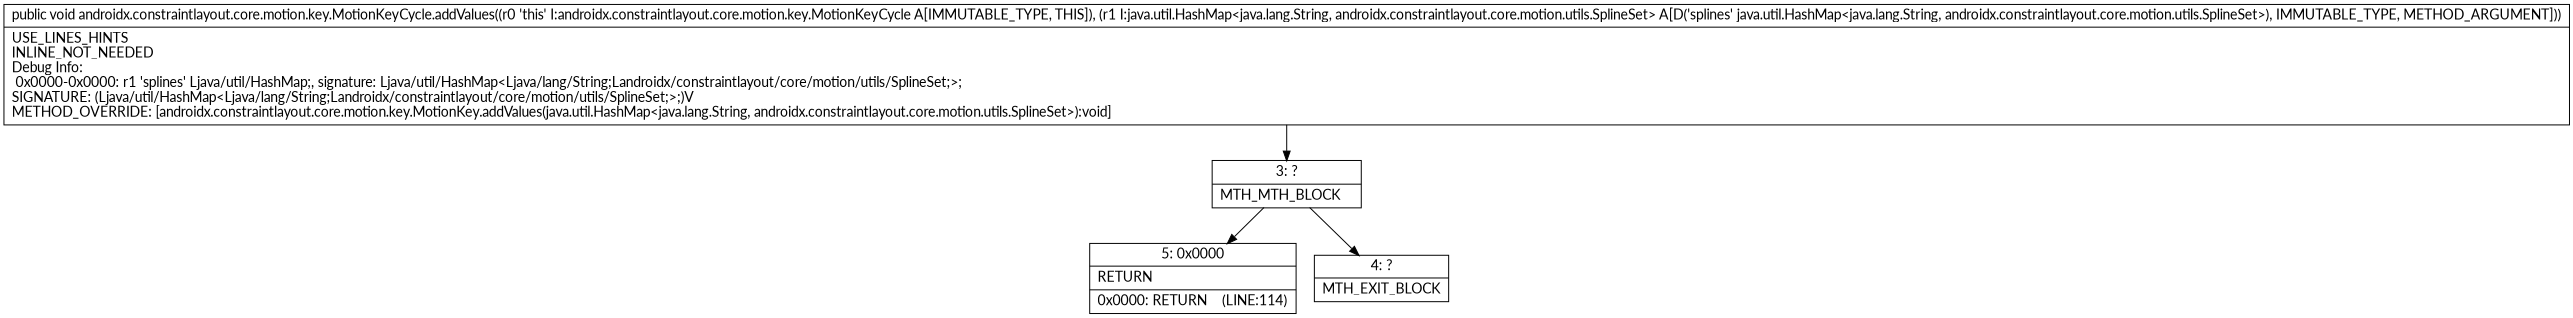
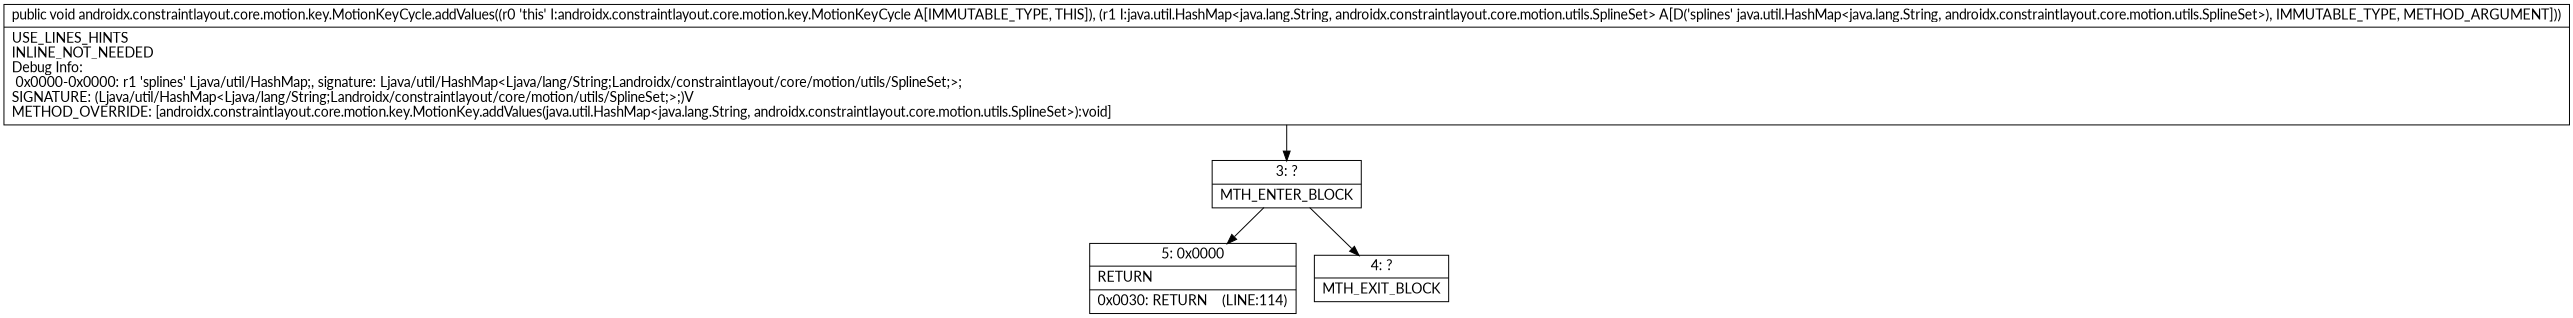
(1280, 196) -> (1287, 196)
(1193, 301) -> (1193, 301)
